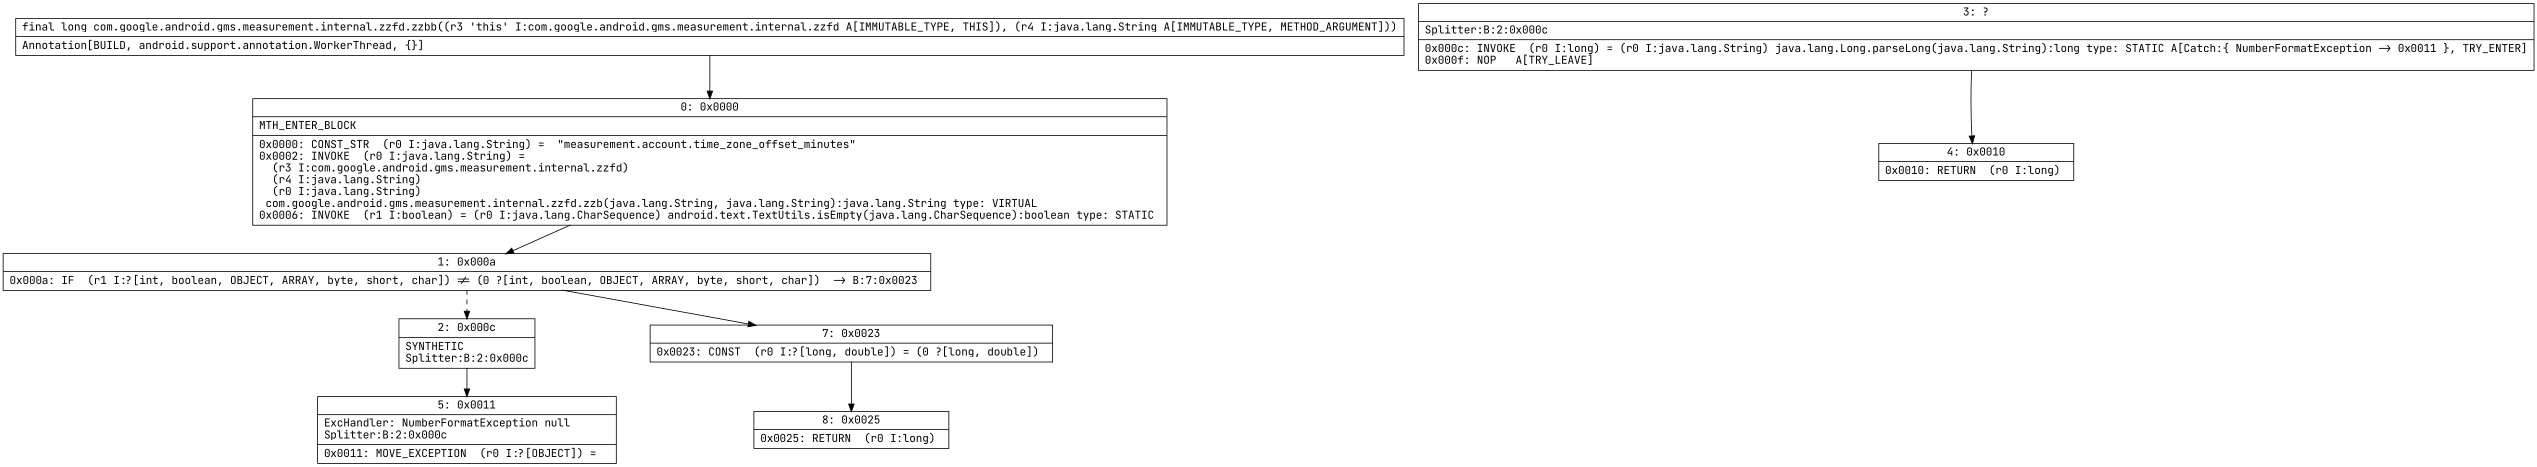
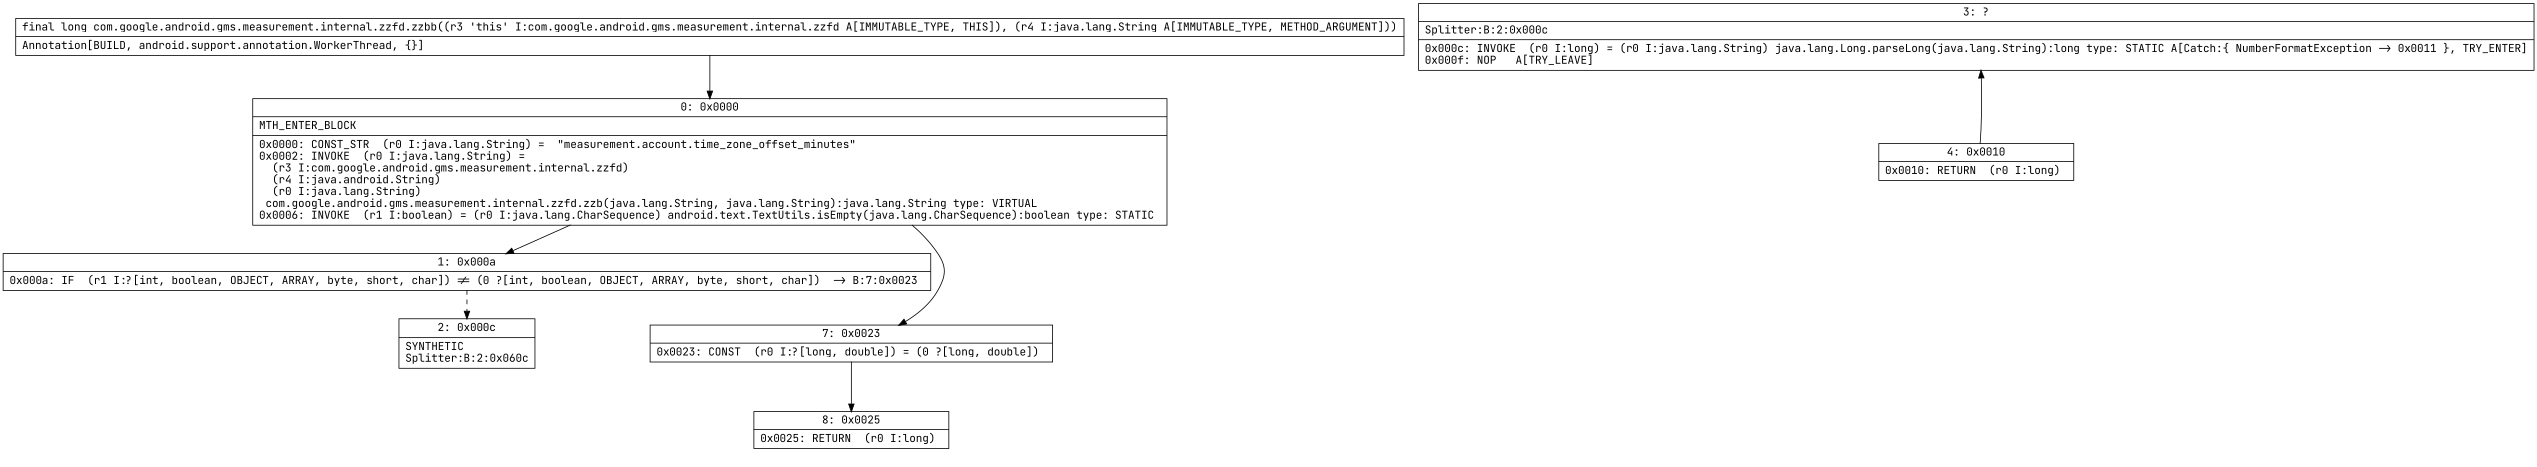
(1971, 103) -> (1982, 111)
(340, 180) -> (350, 180)
(655, 307) -> (944, 275)
(467, 358) -> (467, 358)
(467, 430) -> none
